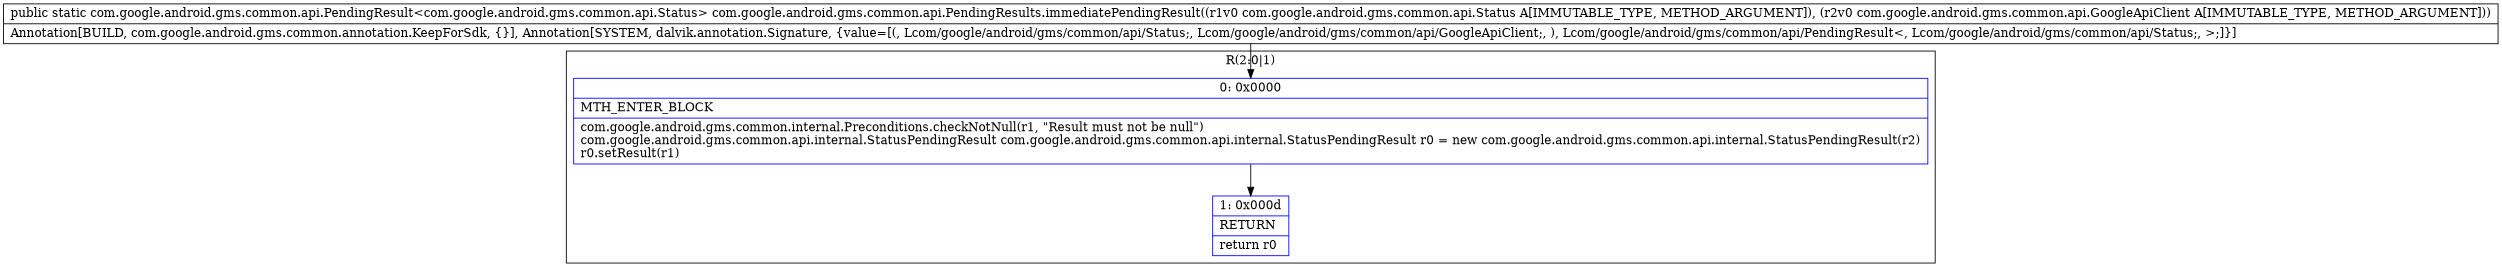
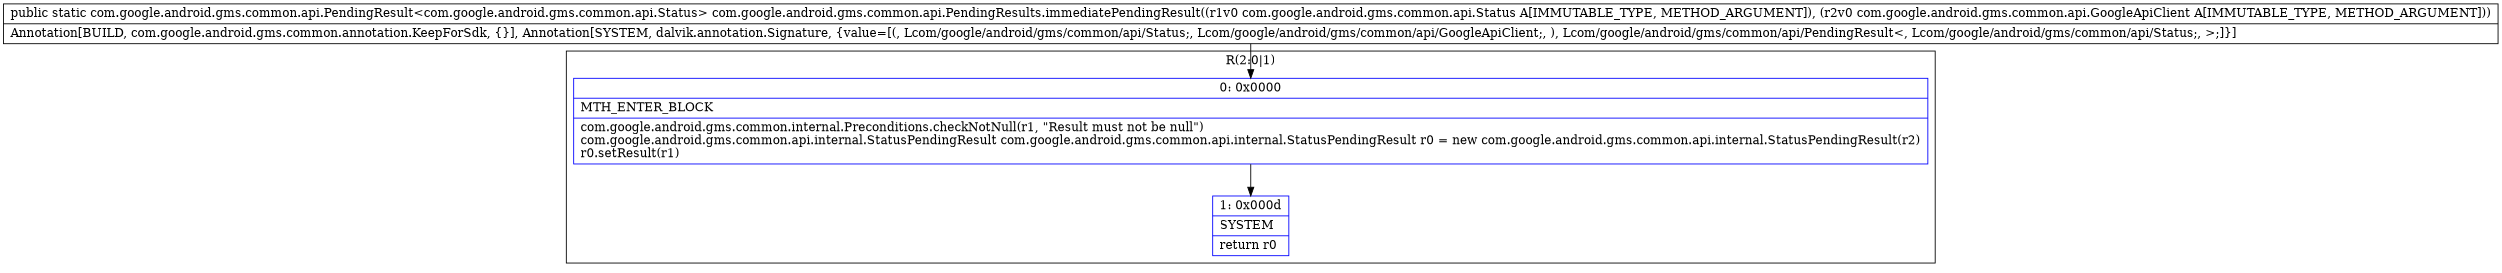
(1248, 225) -> (1247, 225)
